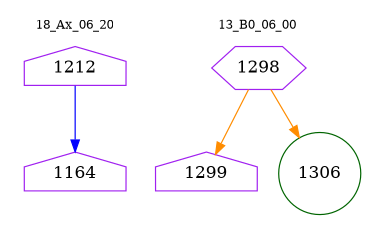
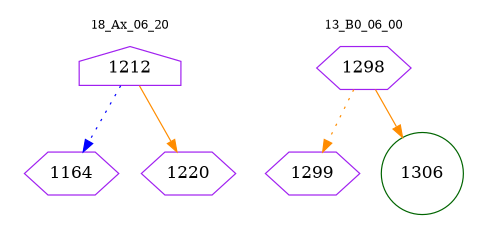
(75, 113) -> (105, 113)
(235, 116) -> (341, 115)
(75, 174) -> (72, 174)
none -> (189, 174)
(206, 174) -> (313, 174)
